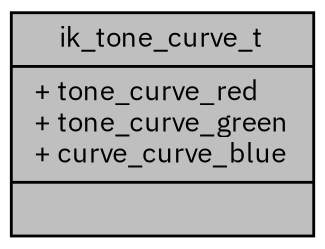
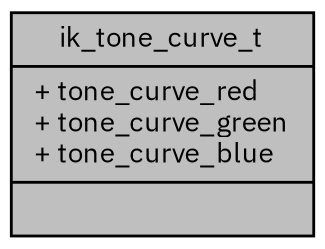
(161, 154) -> (154, 154)
